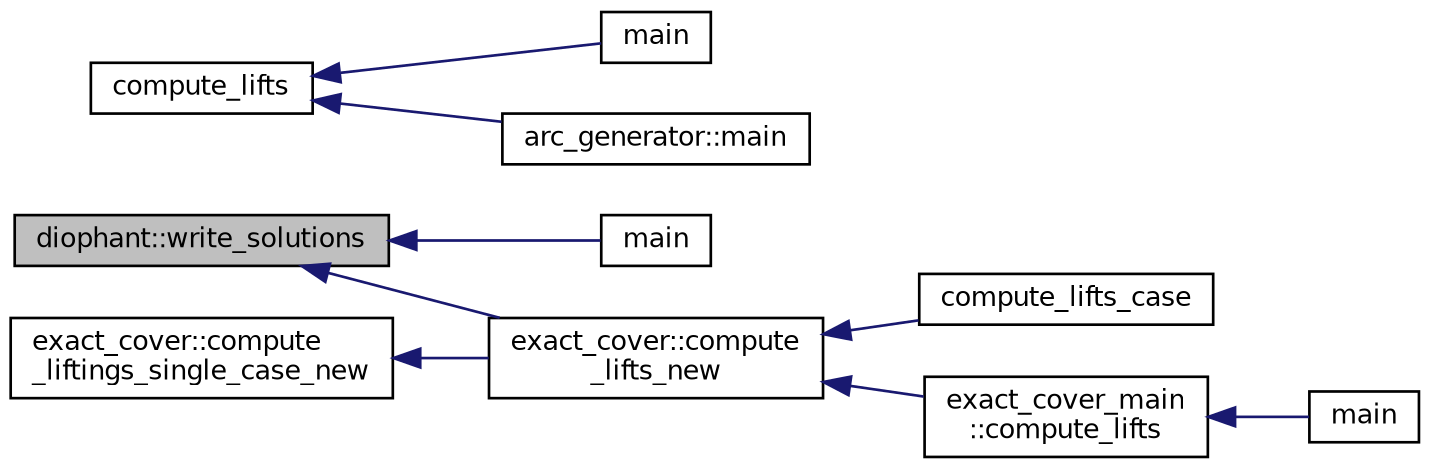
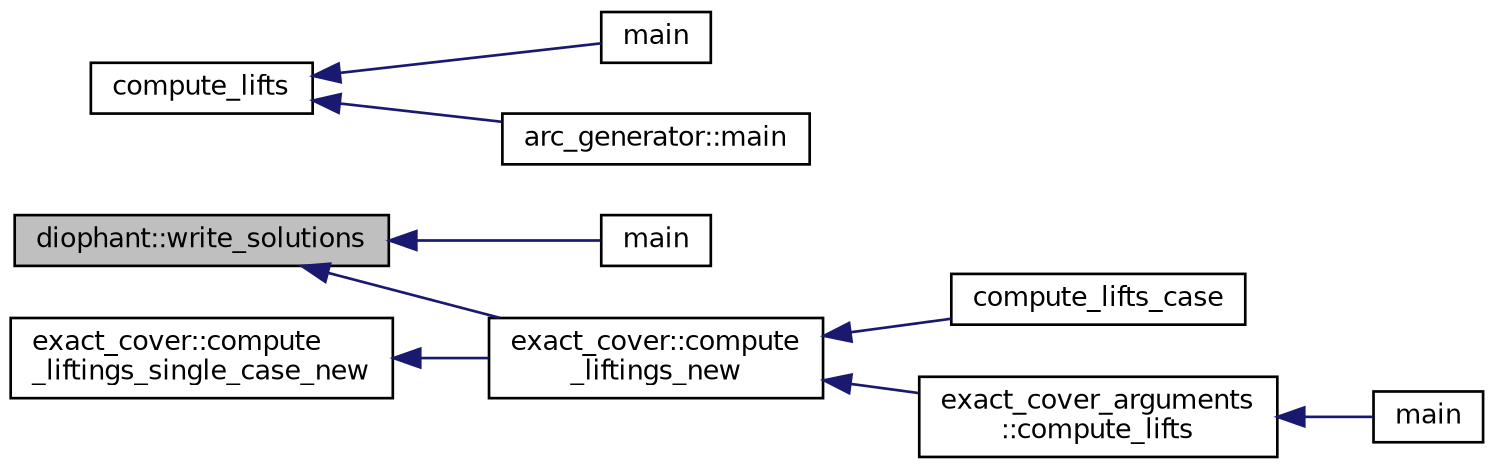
(656, 358) -> (656, 358)
(1066, 417) -> (1098, 417)
